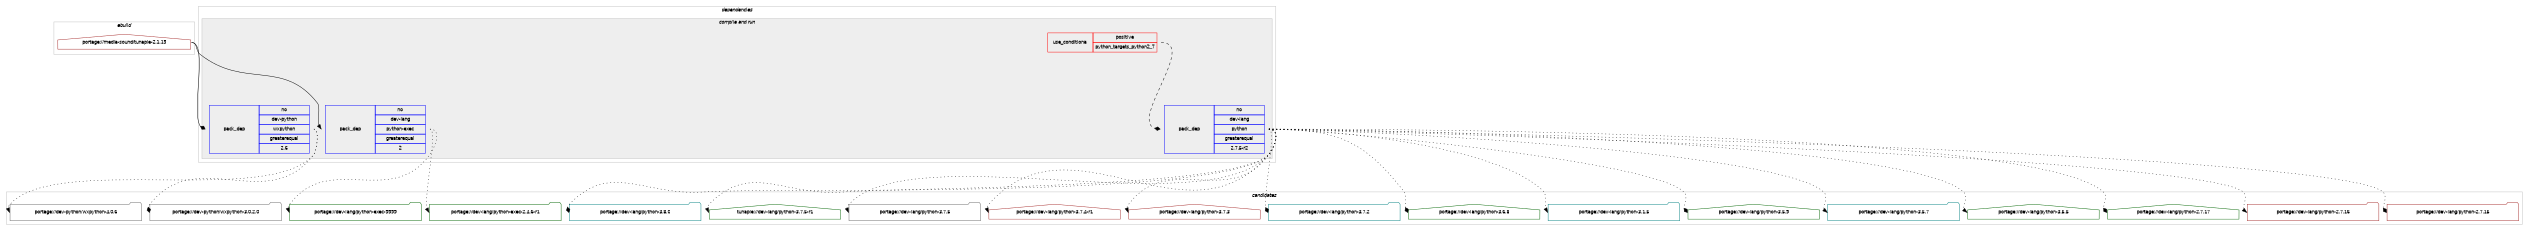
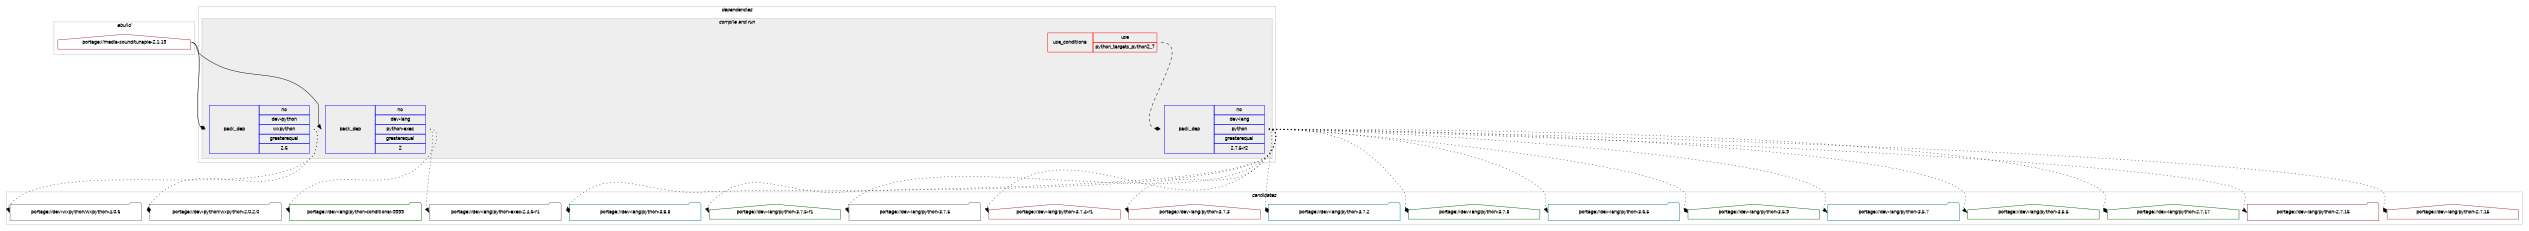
(1125, 37) -> (1125, 37)
(76, 212) -> (76, 212)
(216, 212) -> (216, 212)
(356, 212) -> (356, 212)
(495, 212) -> (495, 212)
(635, 212) -> (635, 212)
(775, 212) -> (775, 212)
(1474, 212) -> (1474, 212)
(1614, 212) -> (1614, 212)
(2453, 212) -> (2453, 212)
